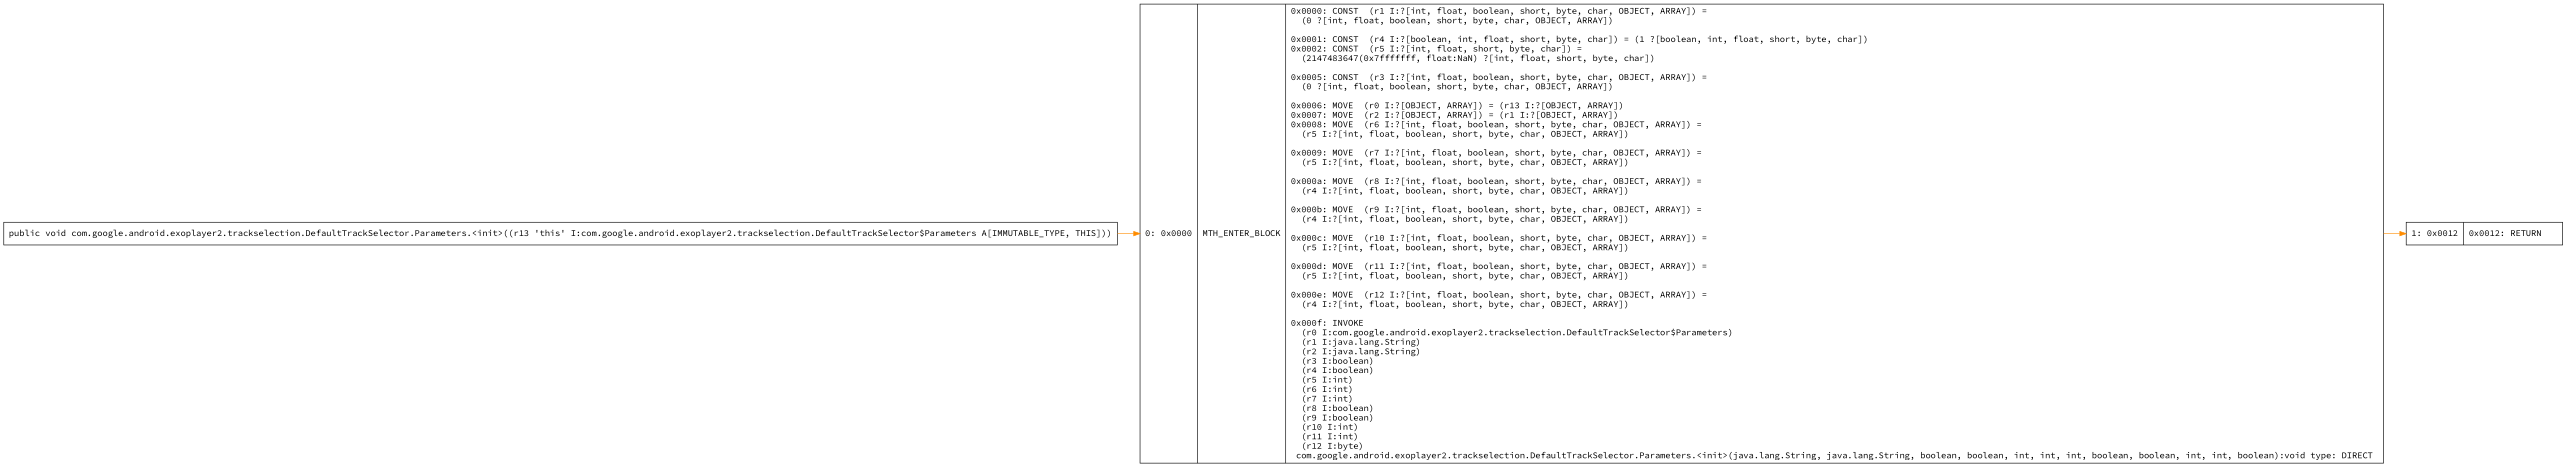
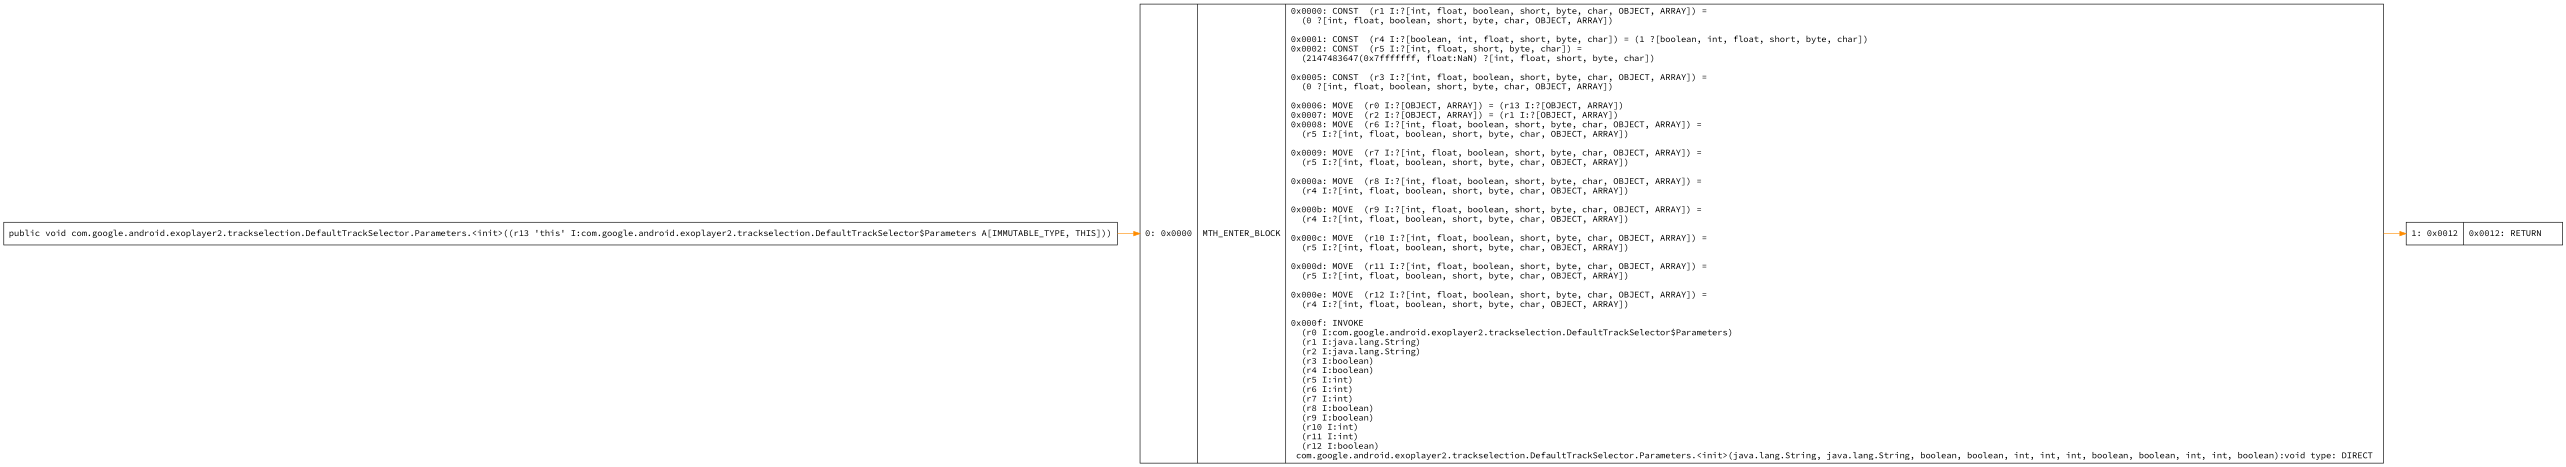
(1327, 446) -> (1335, 446)
